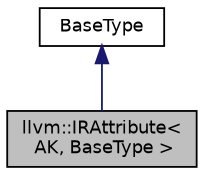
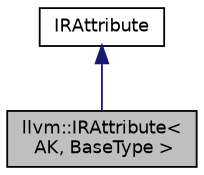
(102, 27) -> (102, 27)
